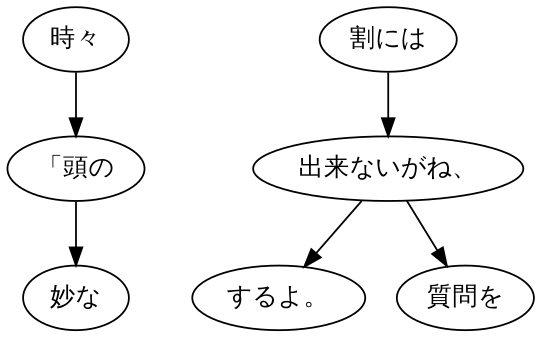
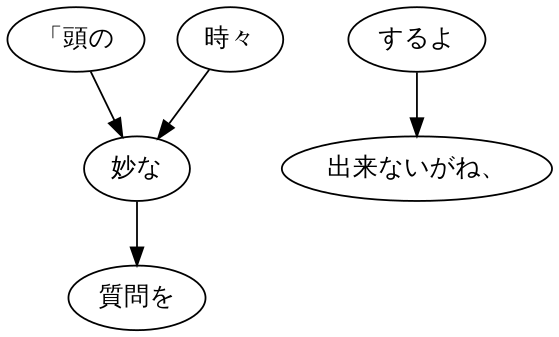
(388, 39) -> (417, 39)
(76, 95) -> (189, 97)
(422, 226) -> (137, 224)
(279, 298) -> none
